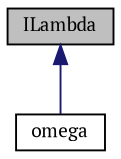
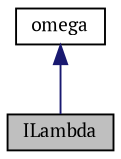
(61, 89) -> (61, 89)
